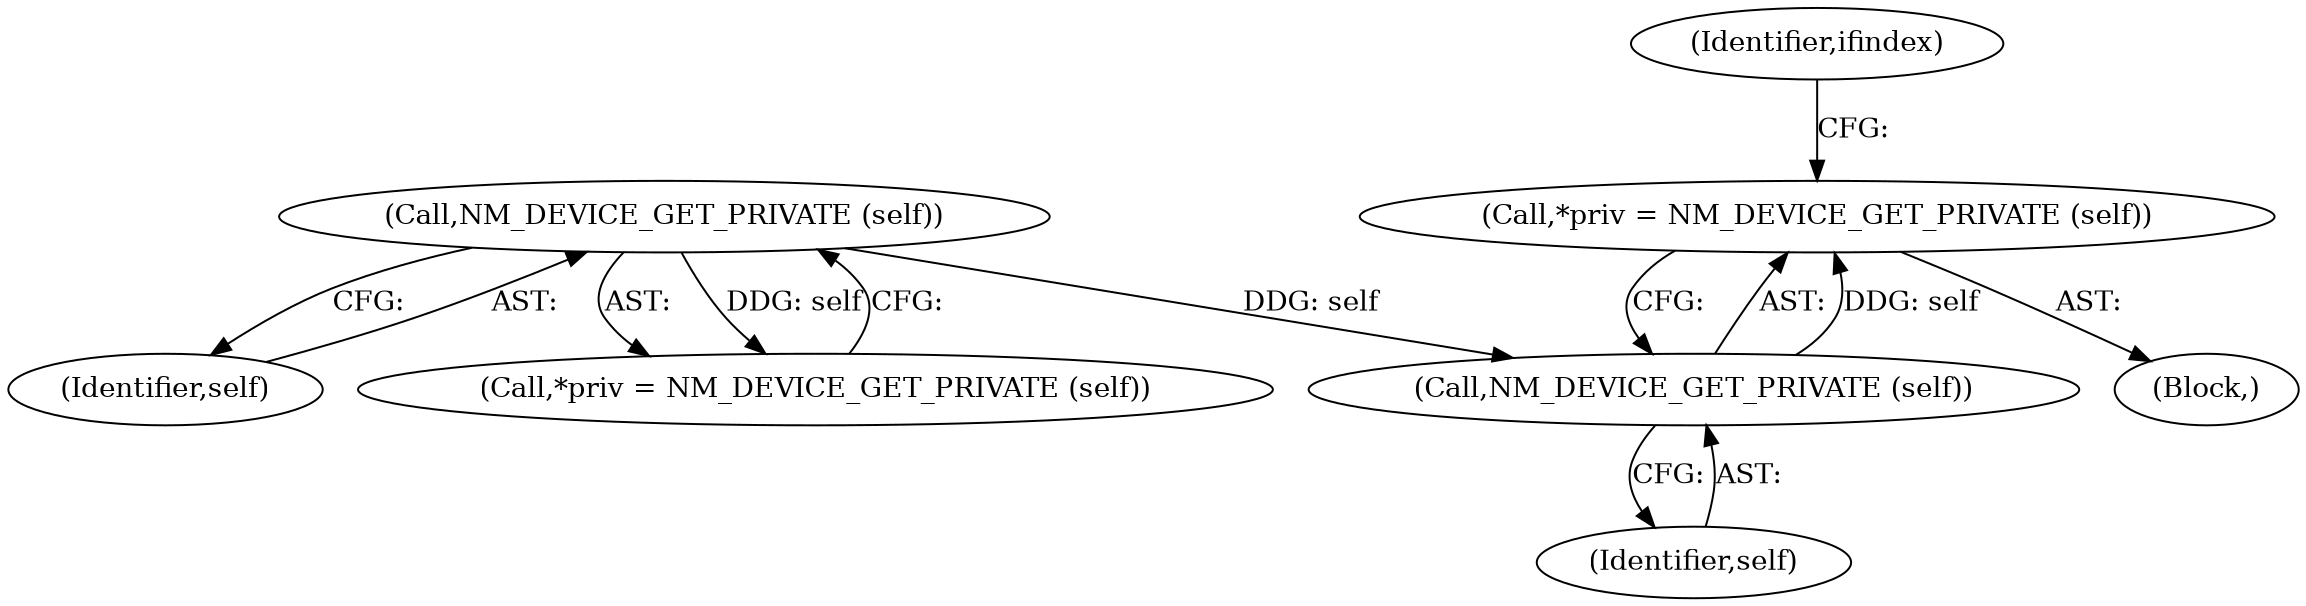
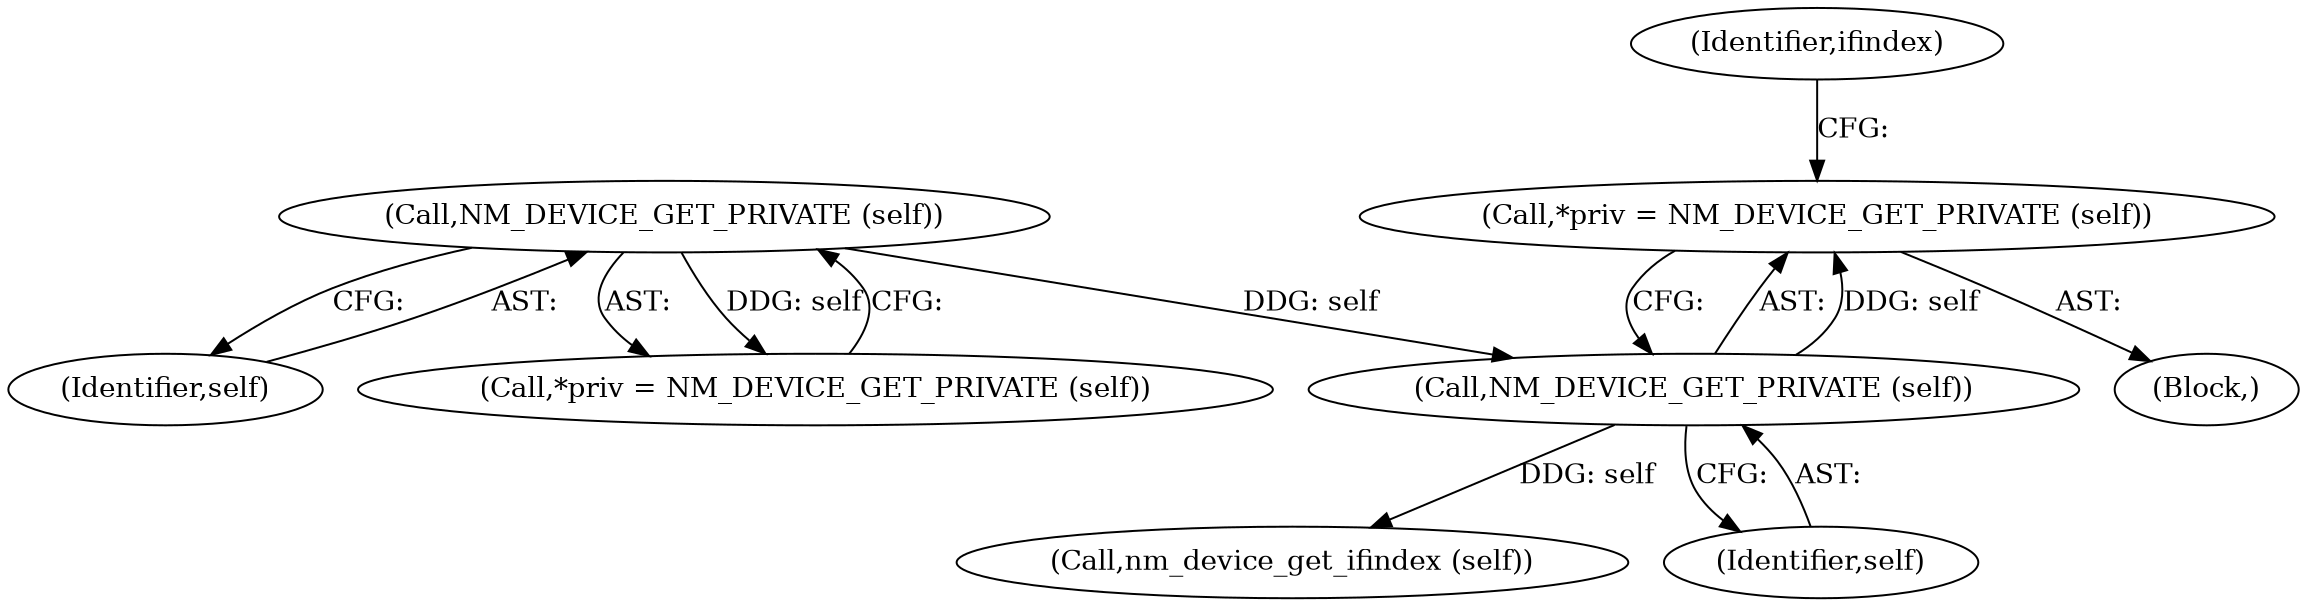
none -> (1292, 562)
